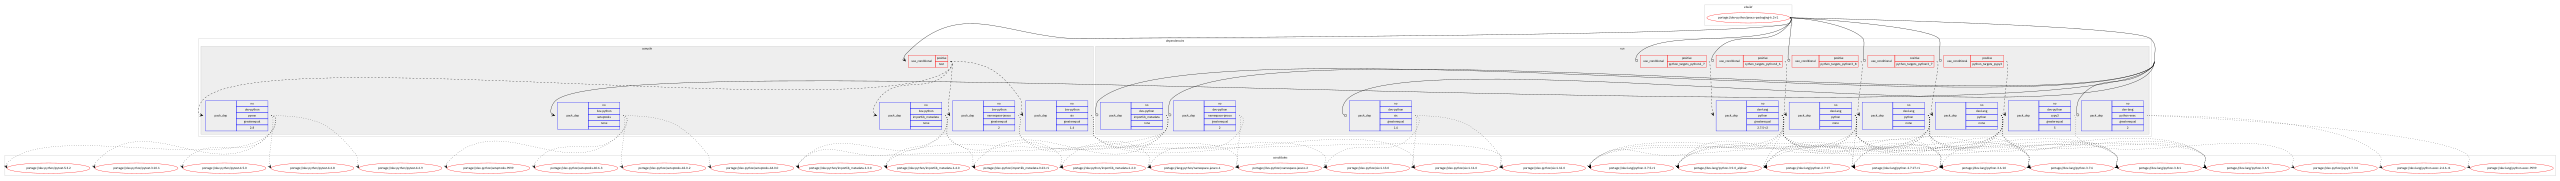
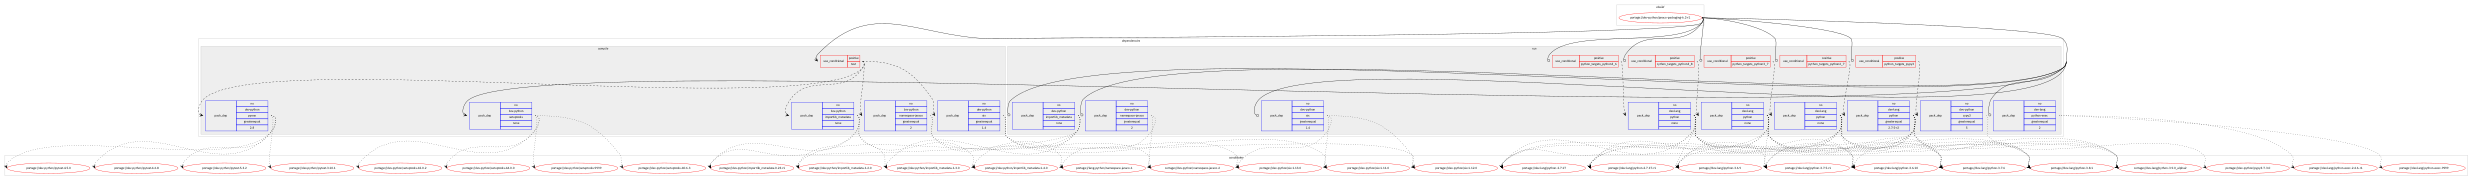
(400, 168) -> none
